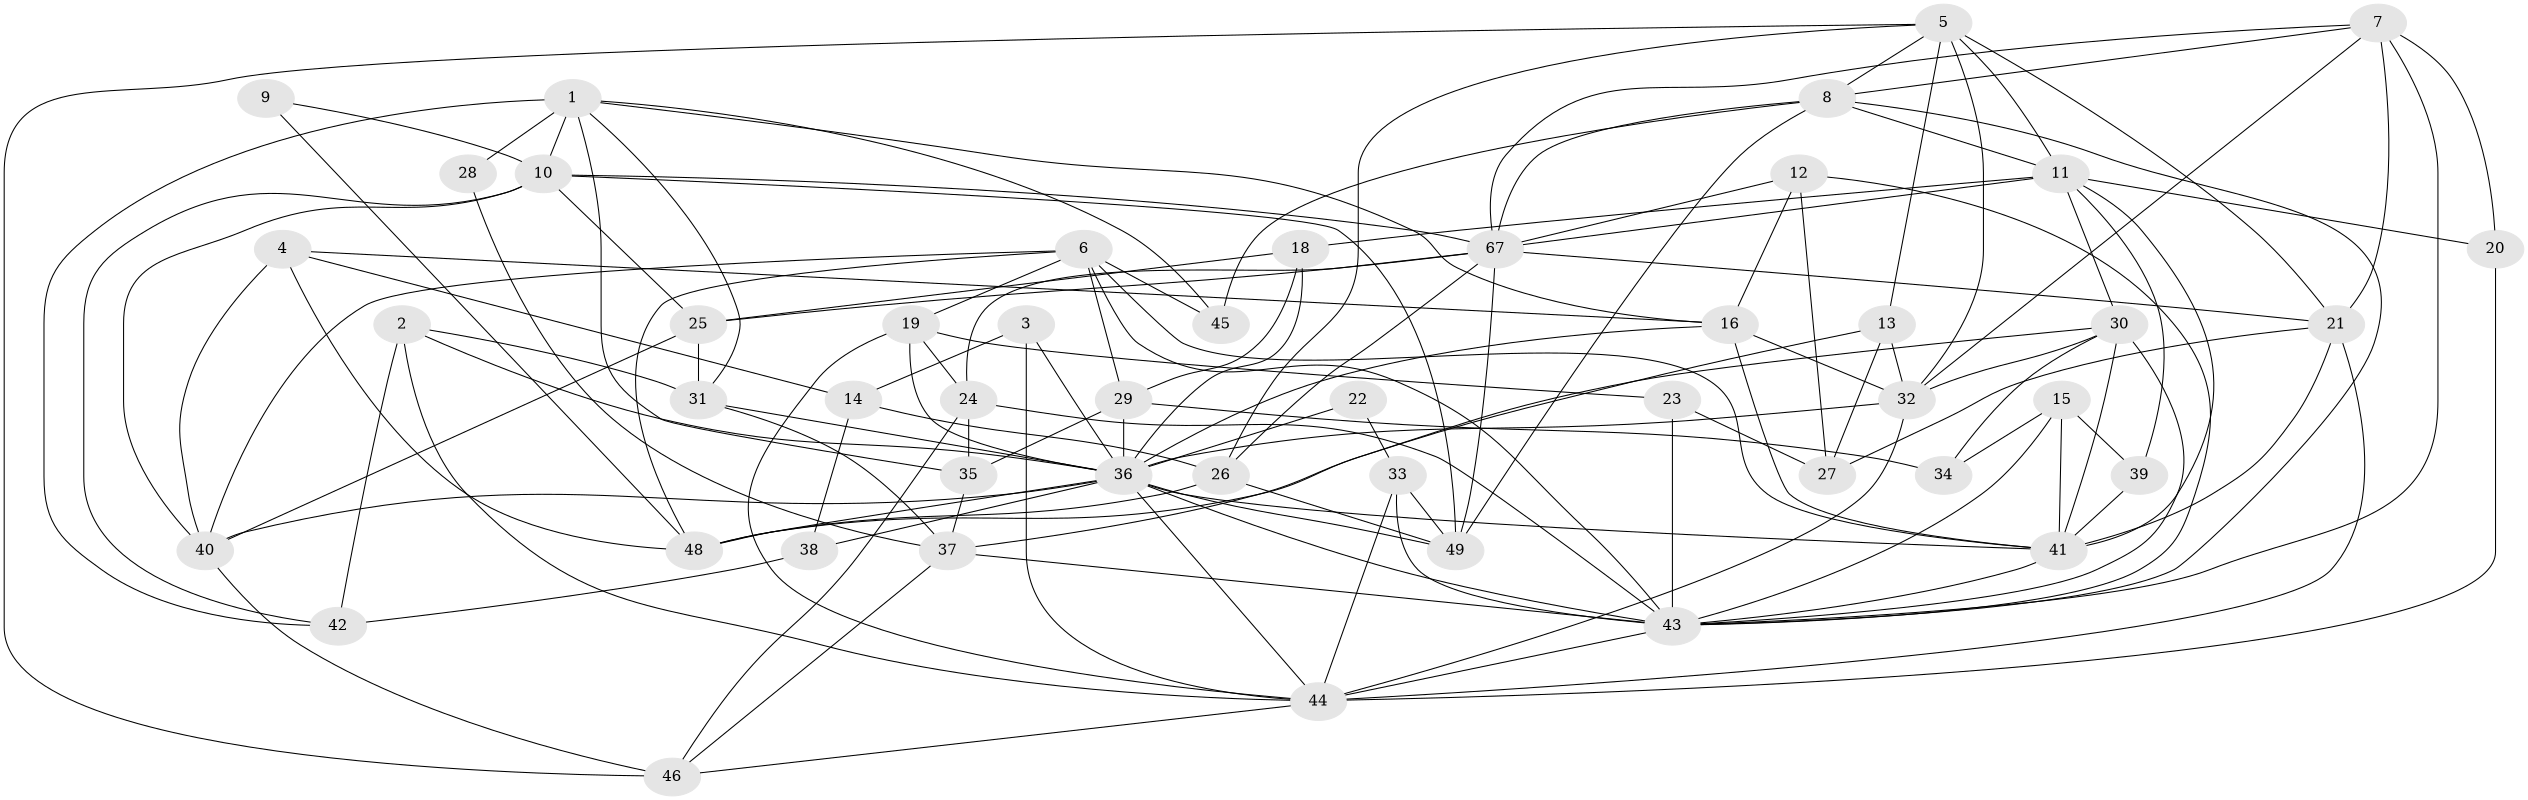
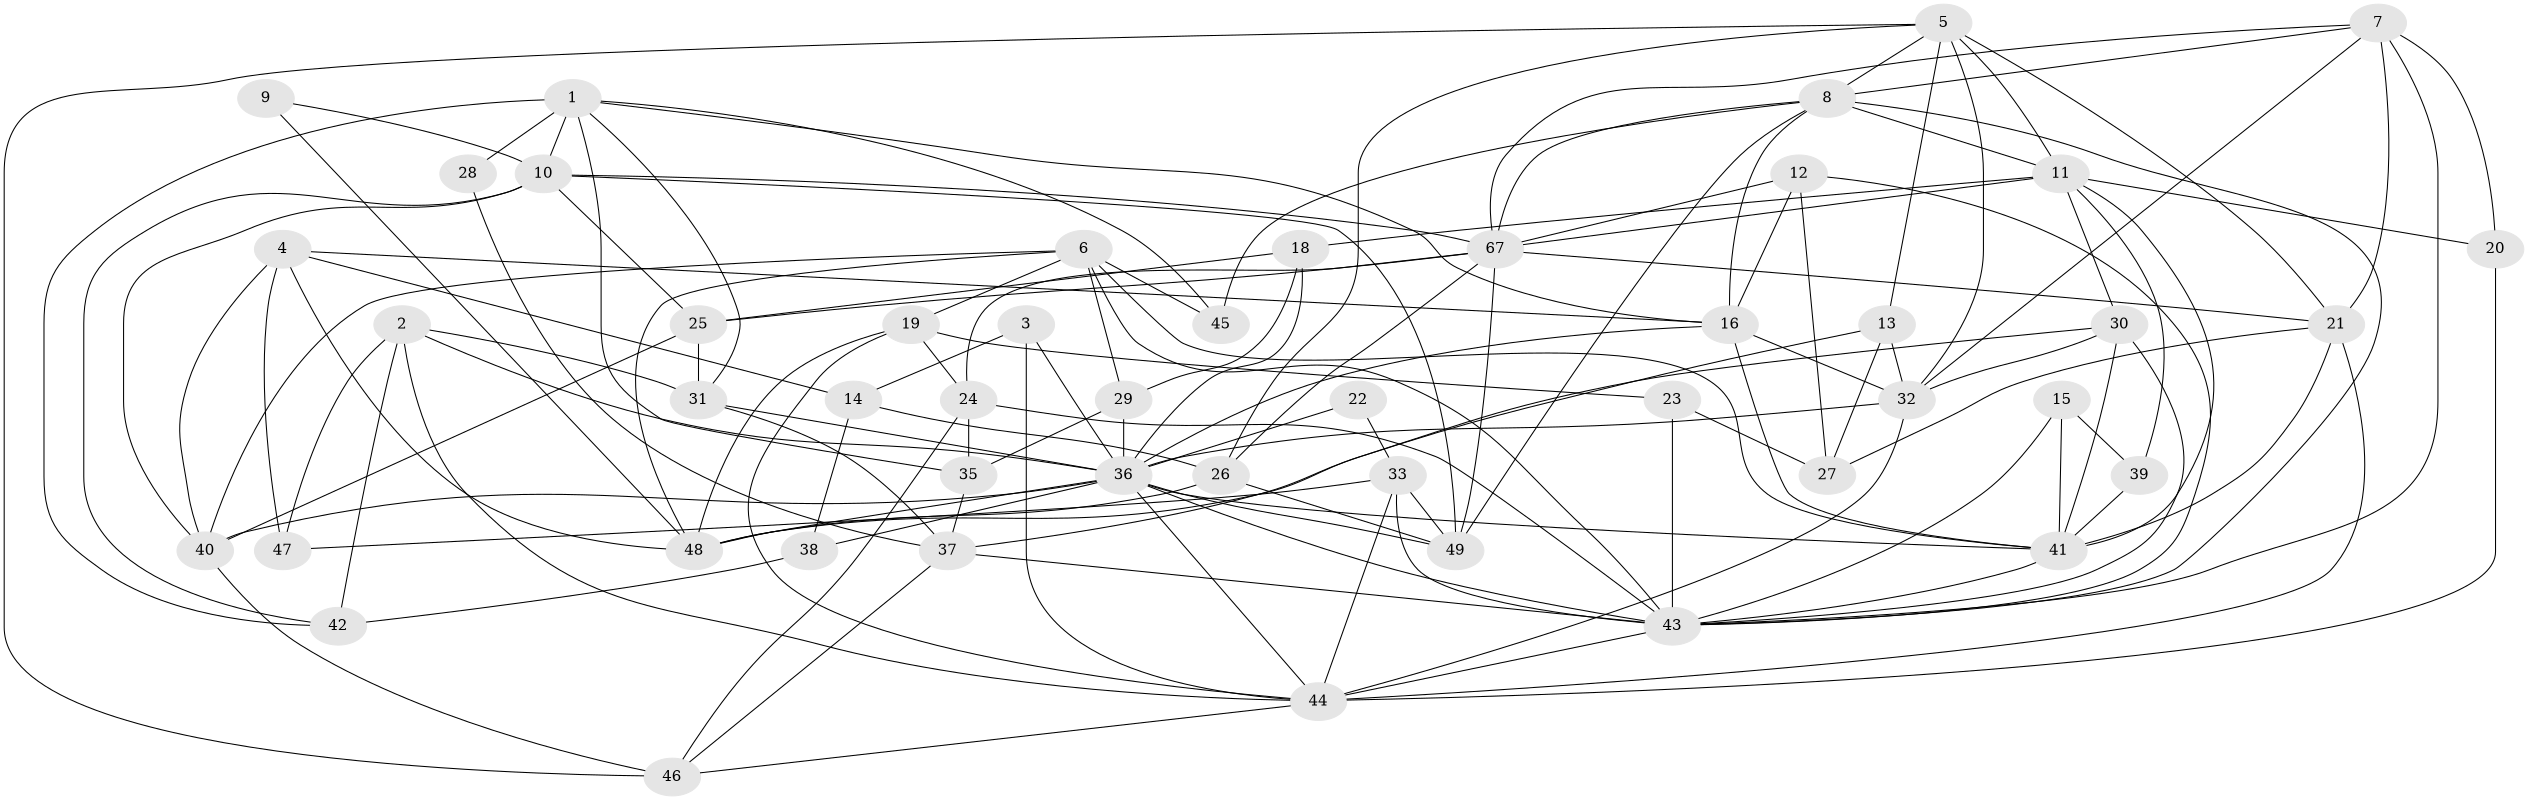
none -> (1751, 177)
(979, 443) -> (761, 403)
(1944, 475) -> none
none -> (283, 551)
